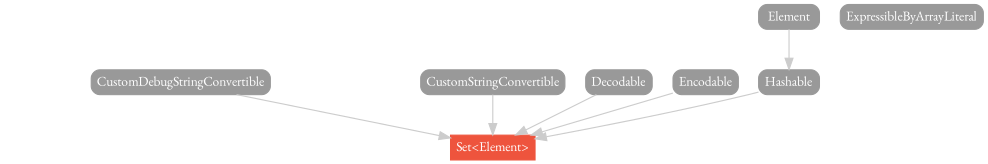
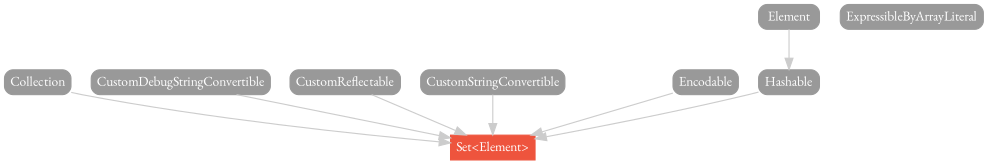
none -> (38, 82)
none -> (345, 82)
(619, 82) -> none
